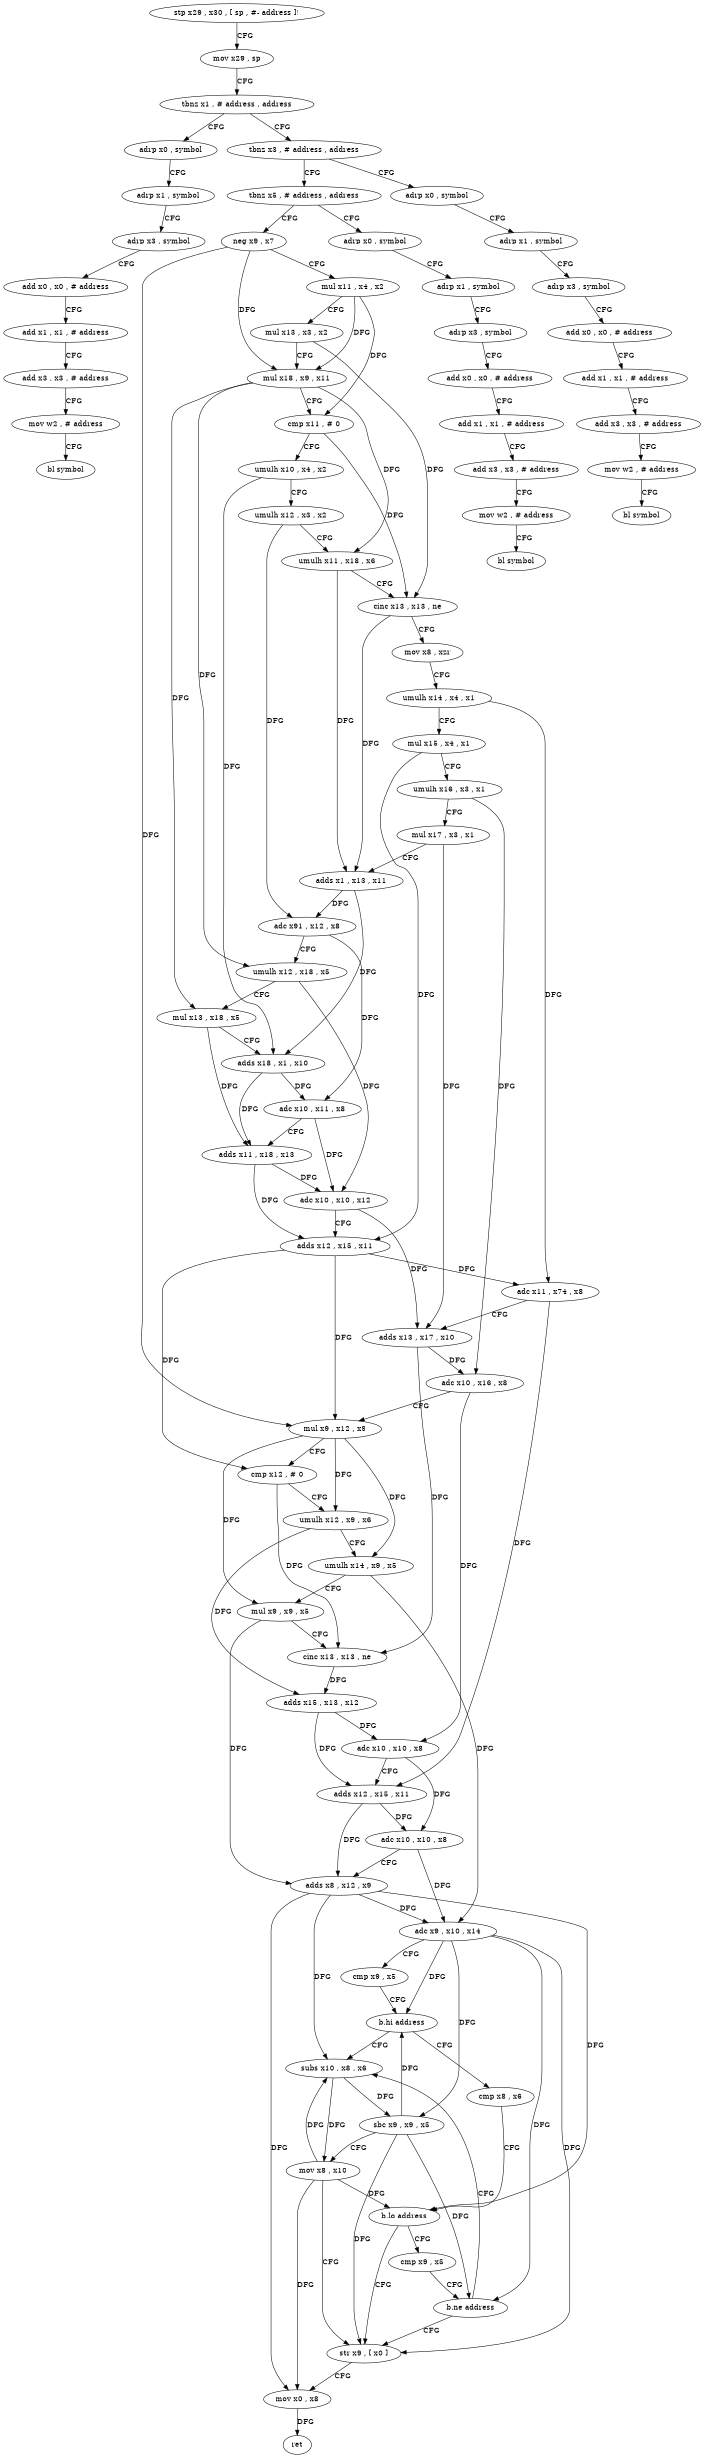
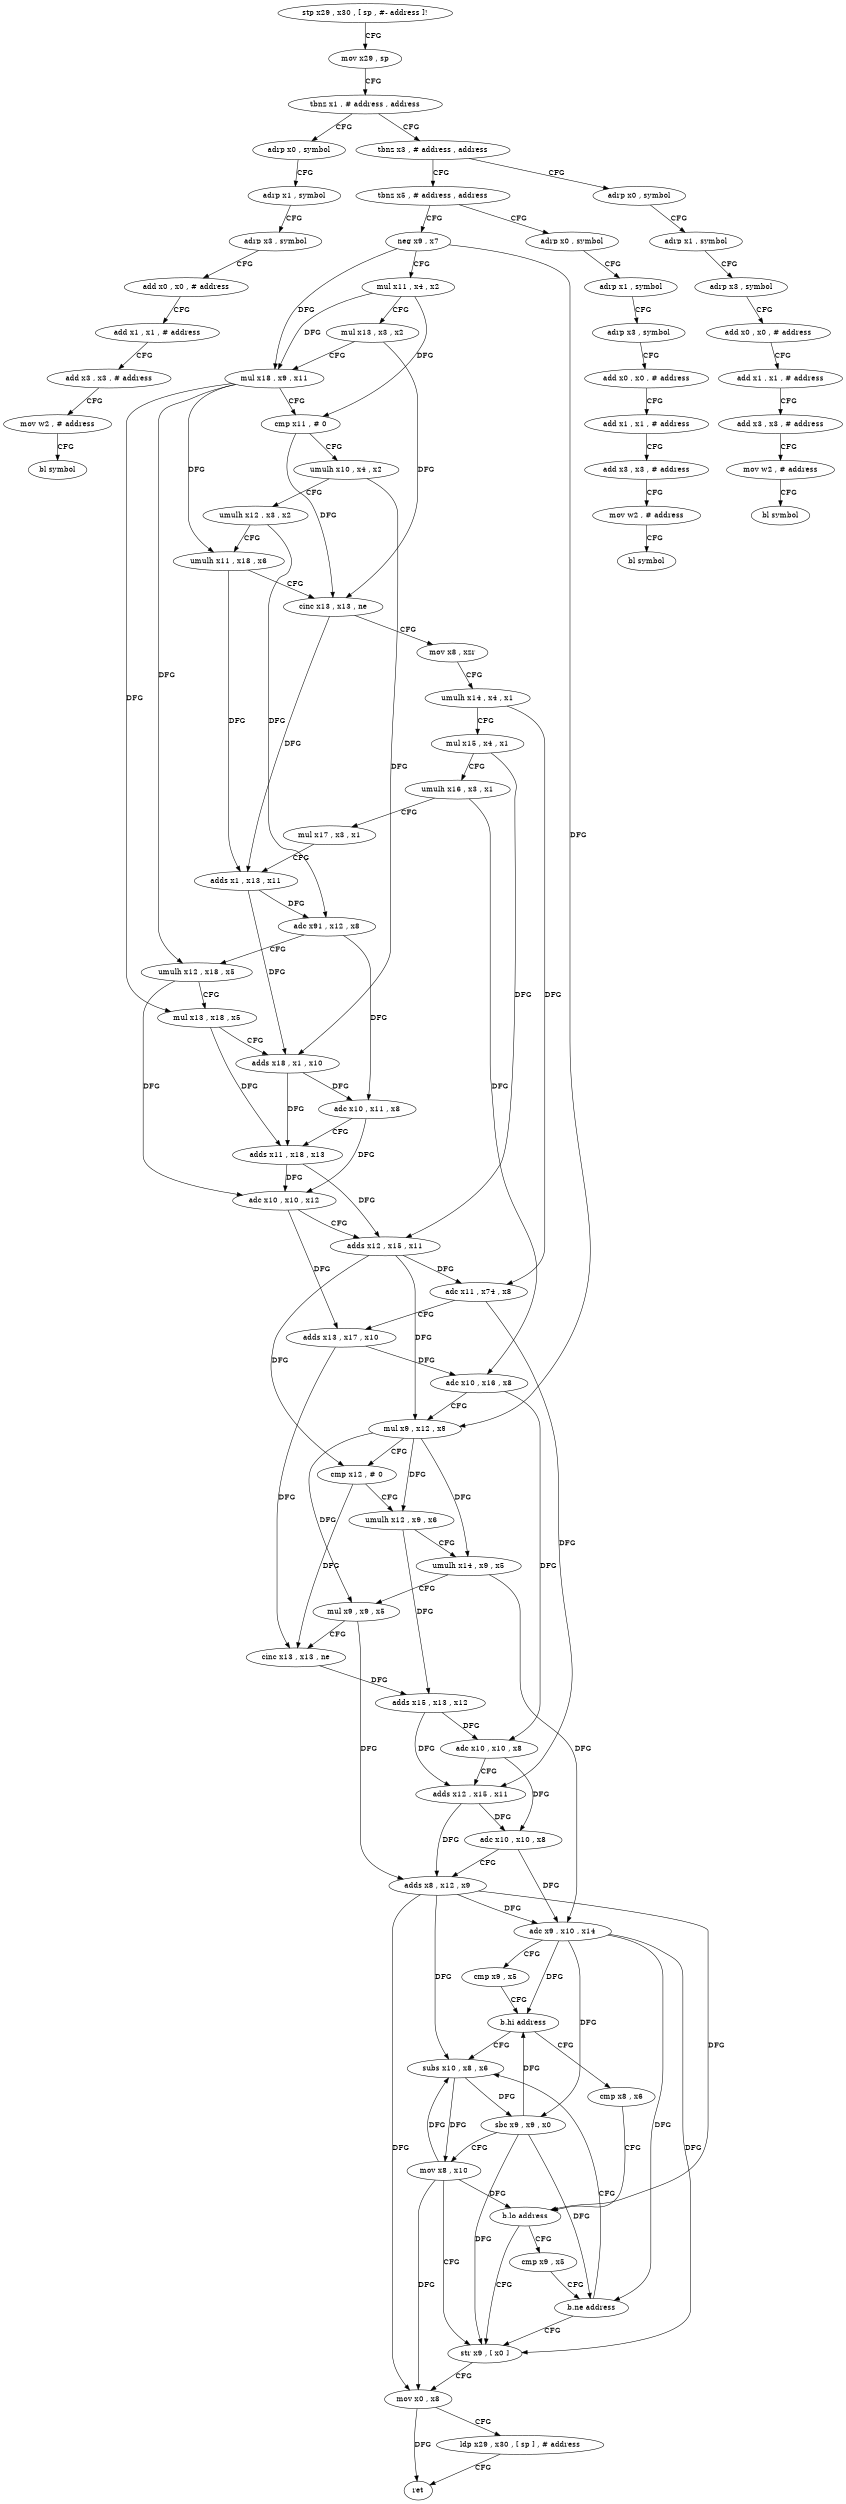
(443, 1086) -> none
(402, 2125) -> (523, 2125)
none -> (520, 2445)
